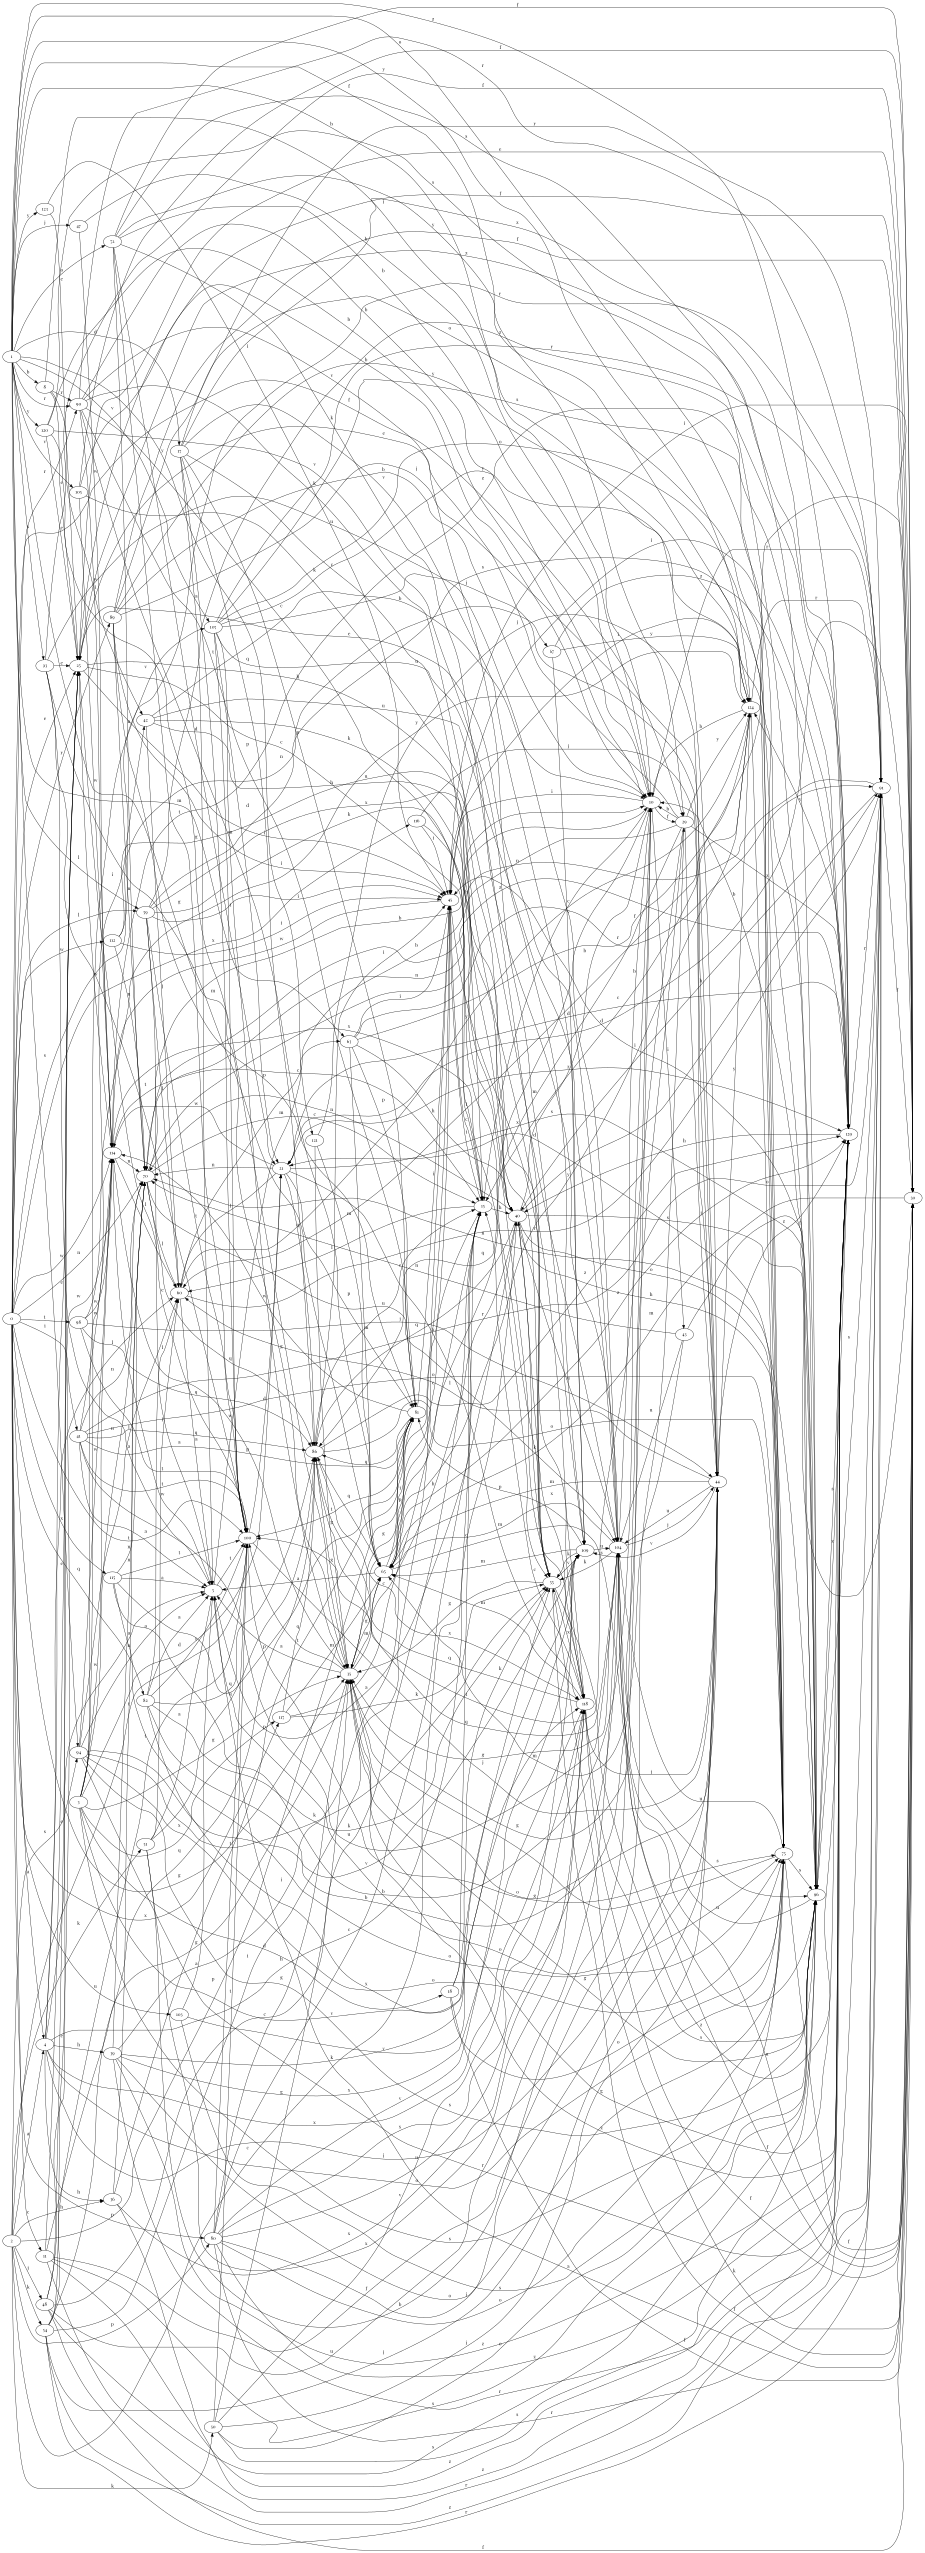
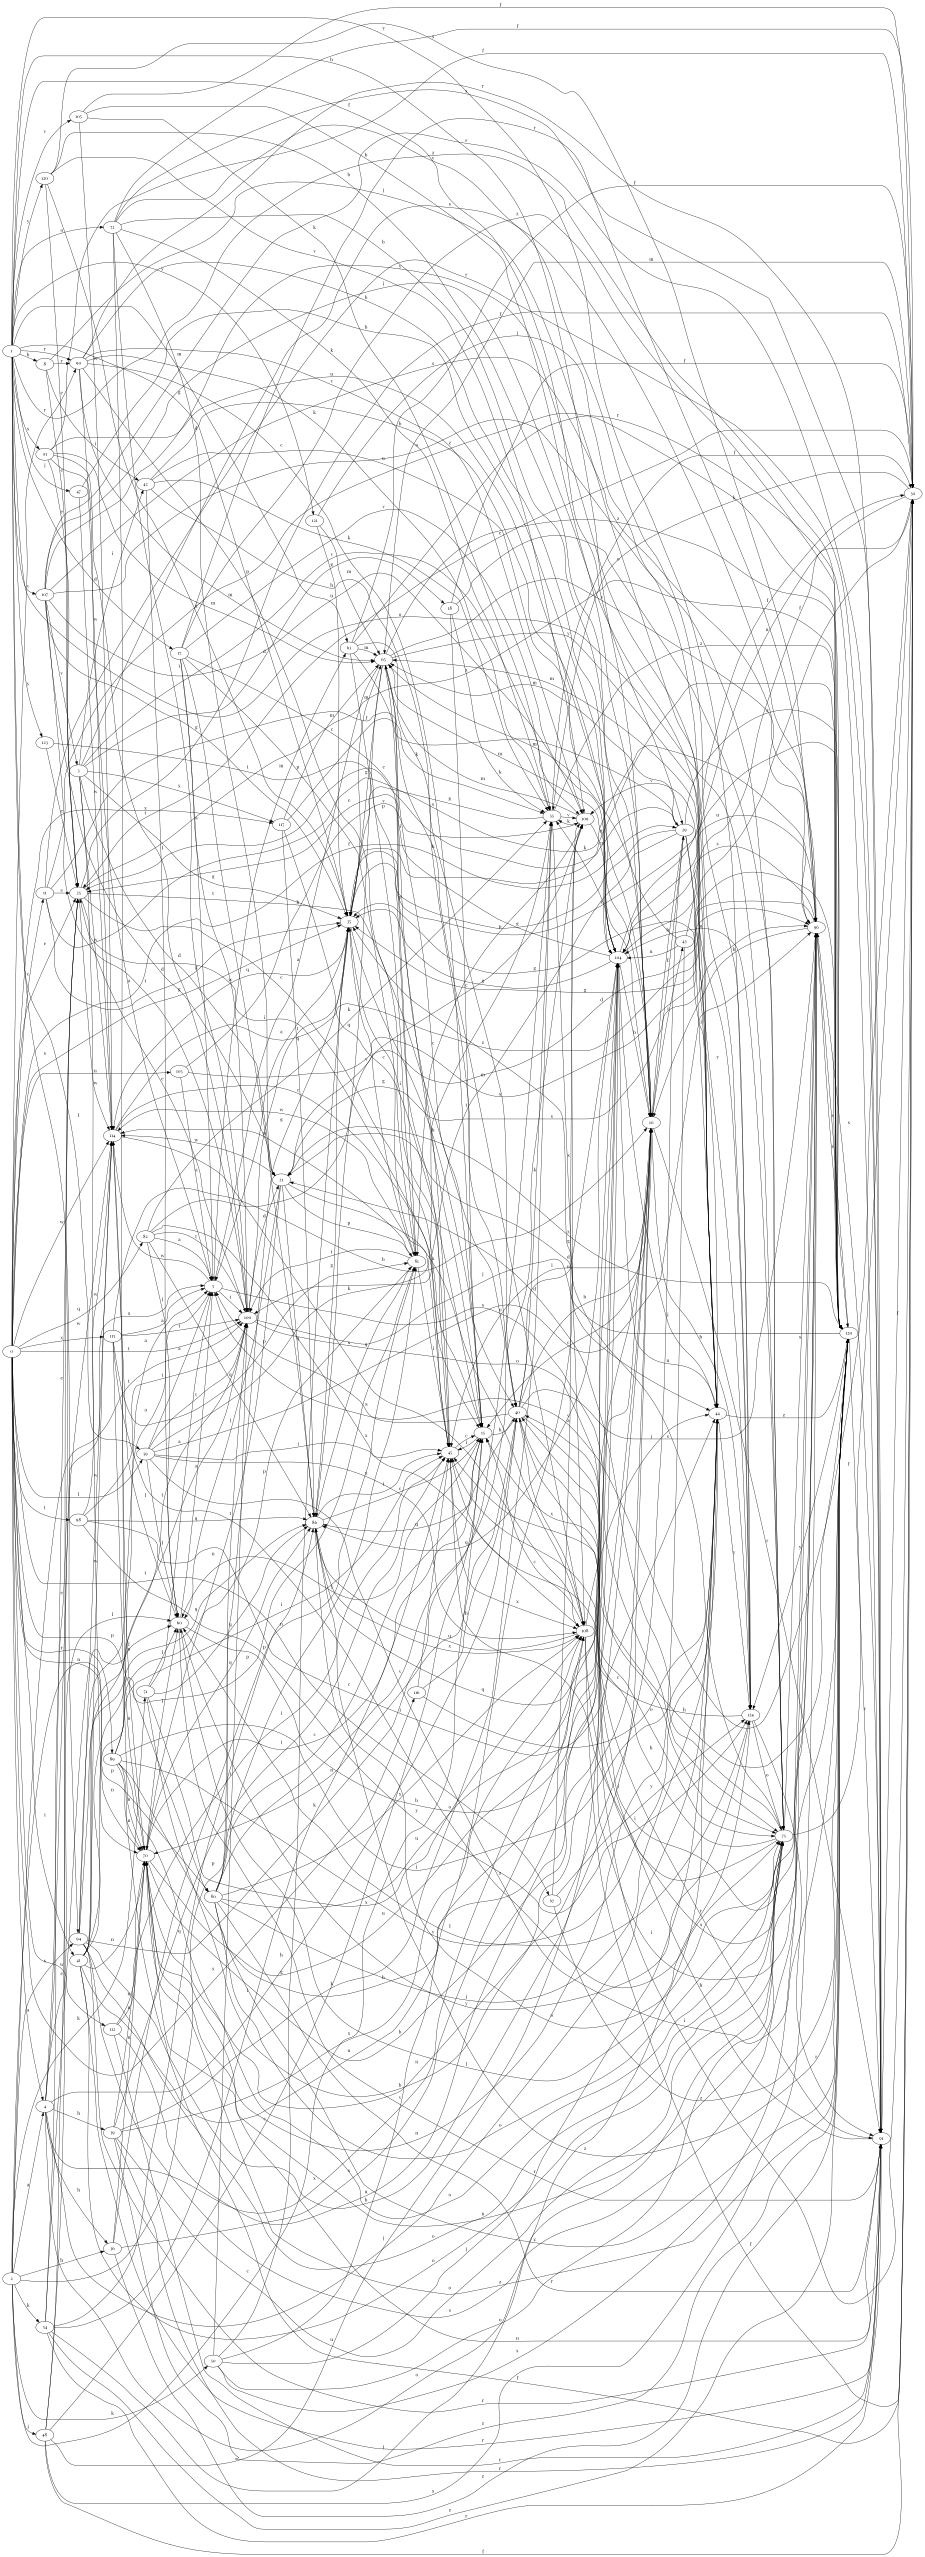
(93, 1198) -> (61, 681)
(585, 1704) -> (585, 1631)
